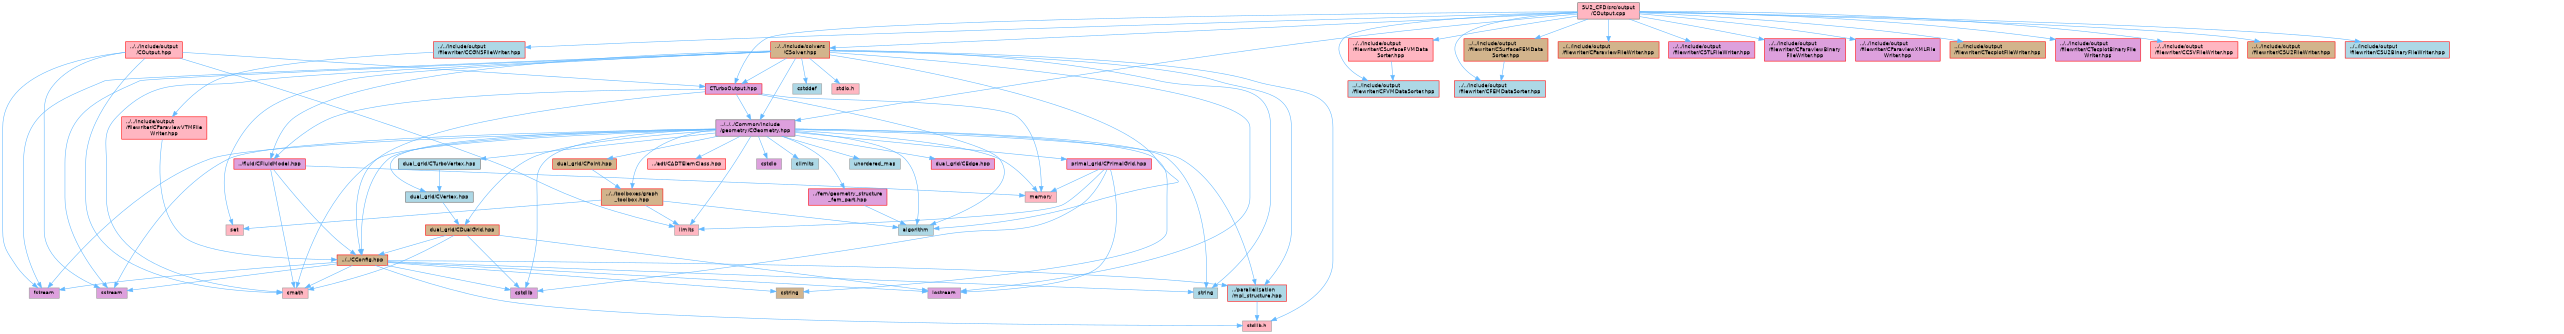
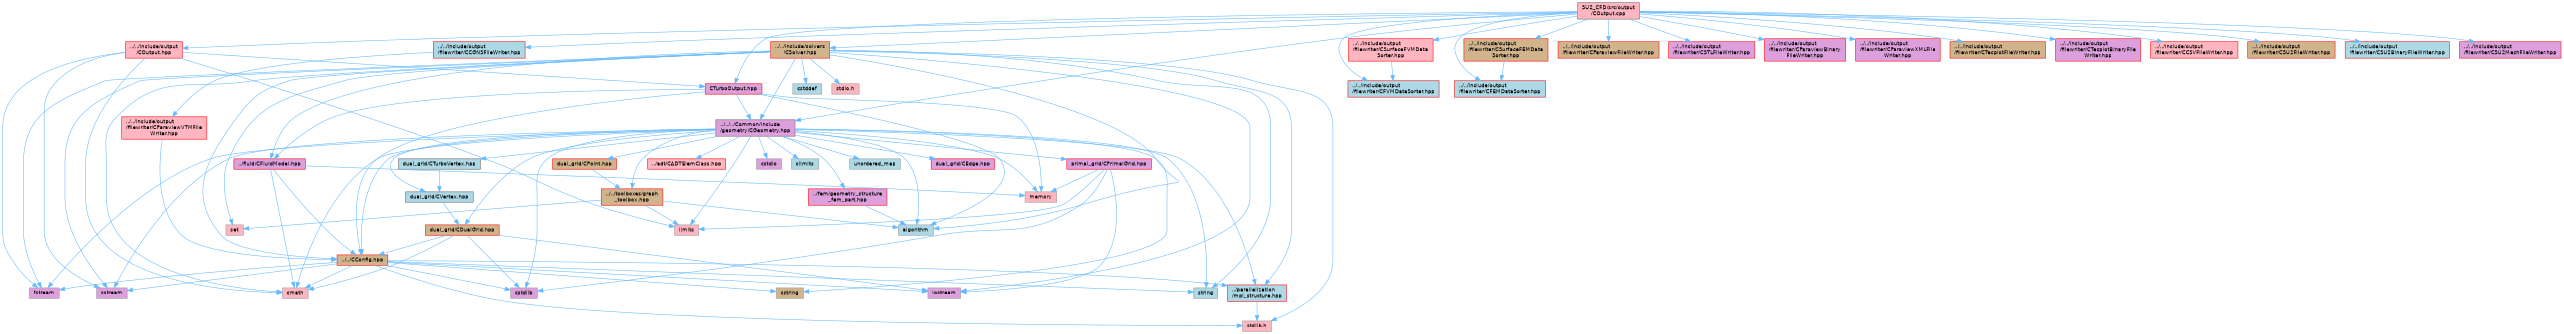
none -> (778, 29)
none -> (2510, 50)
(767, 70) -> (259, 94)
